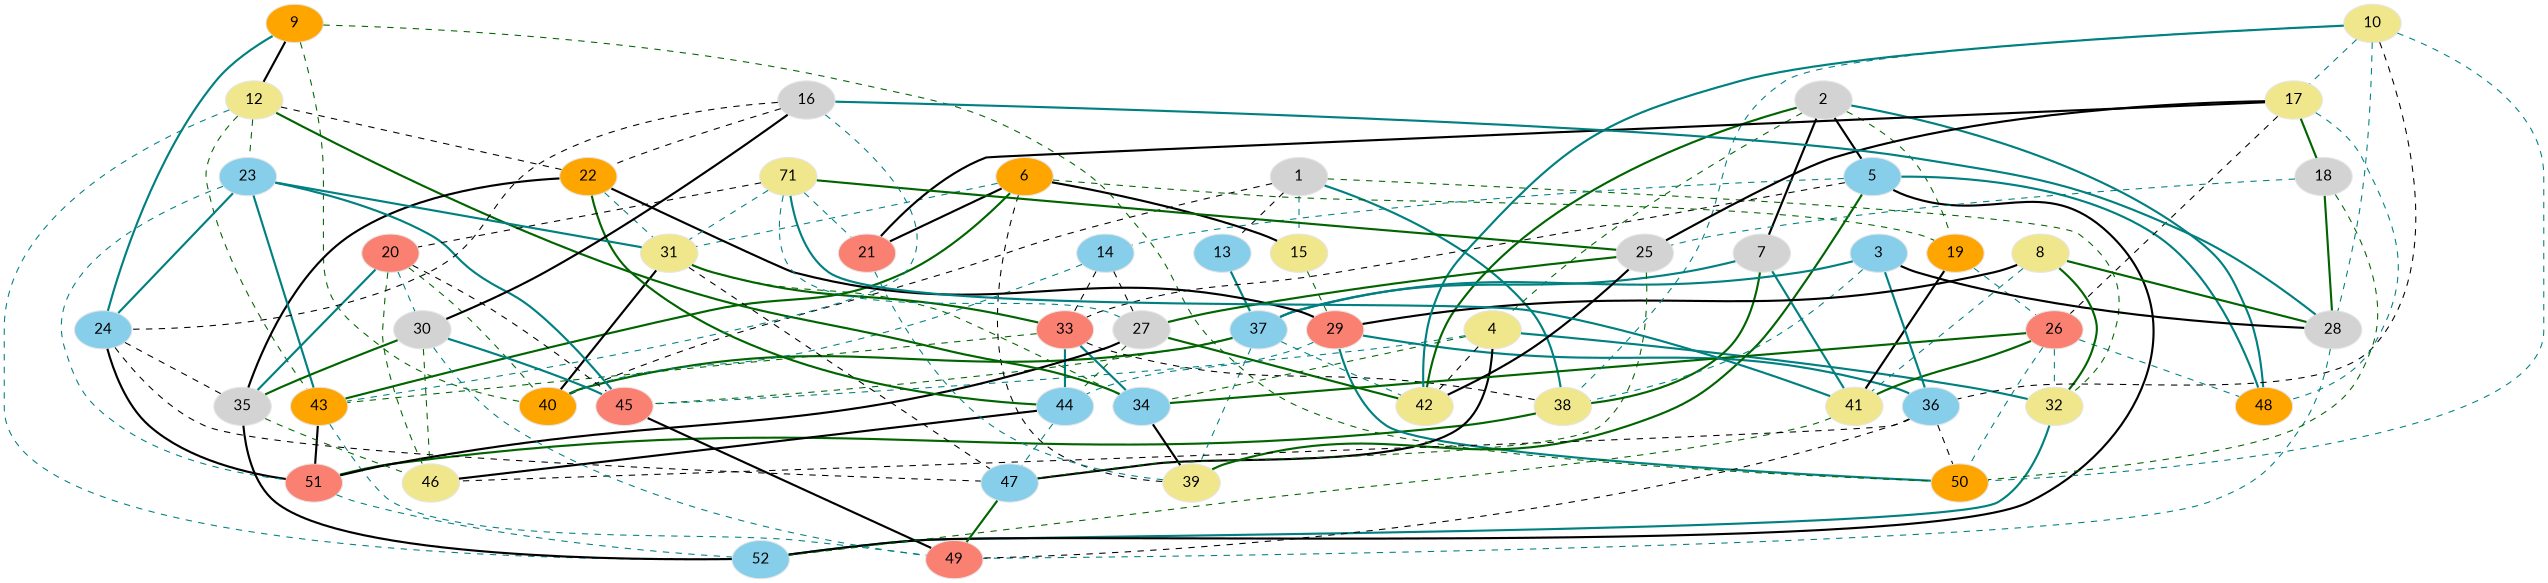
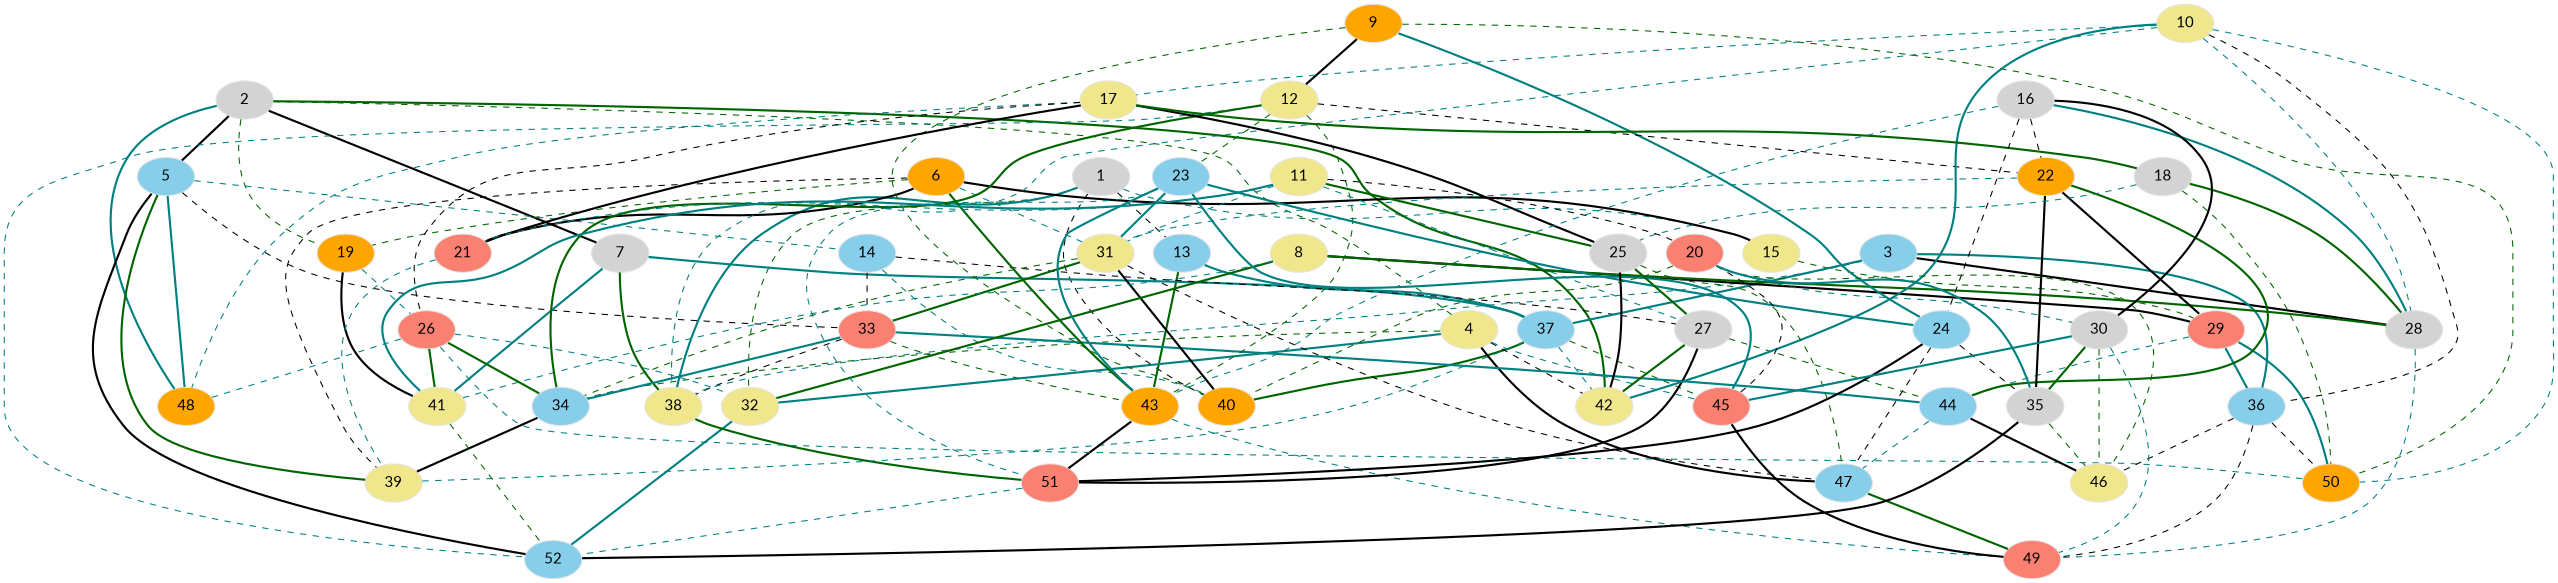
(788, 177) -> (1299, 177)
none -> (1168, 321)
